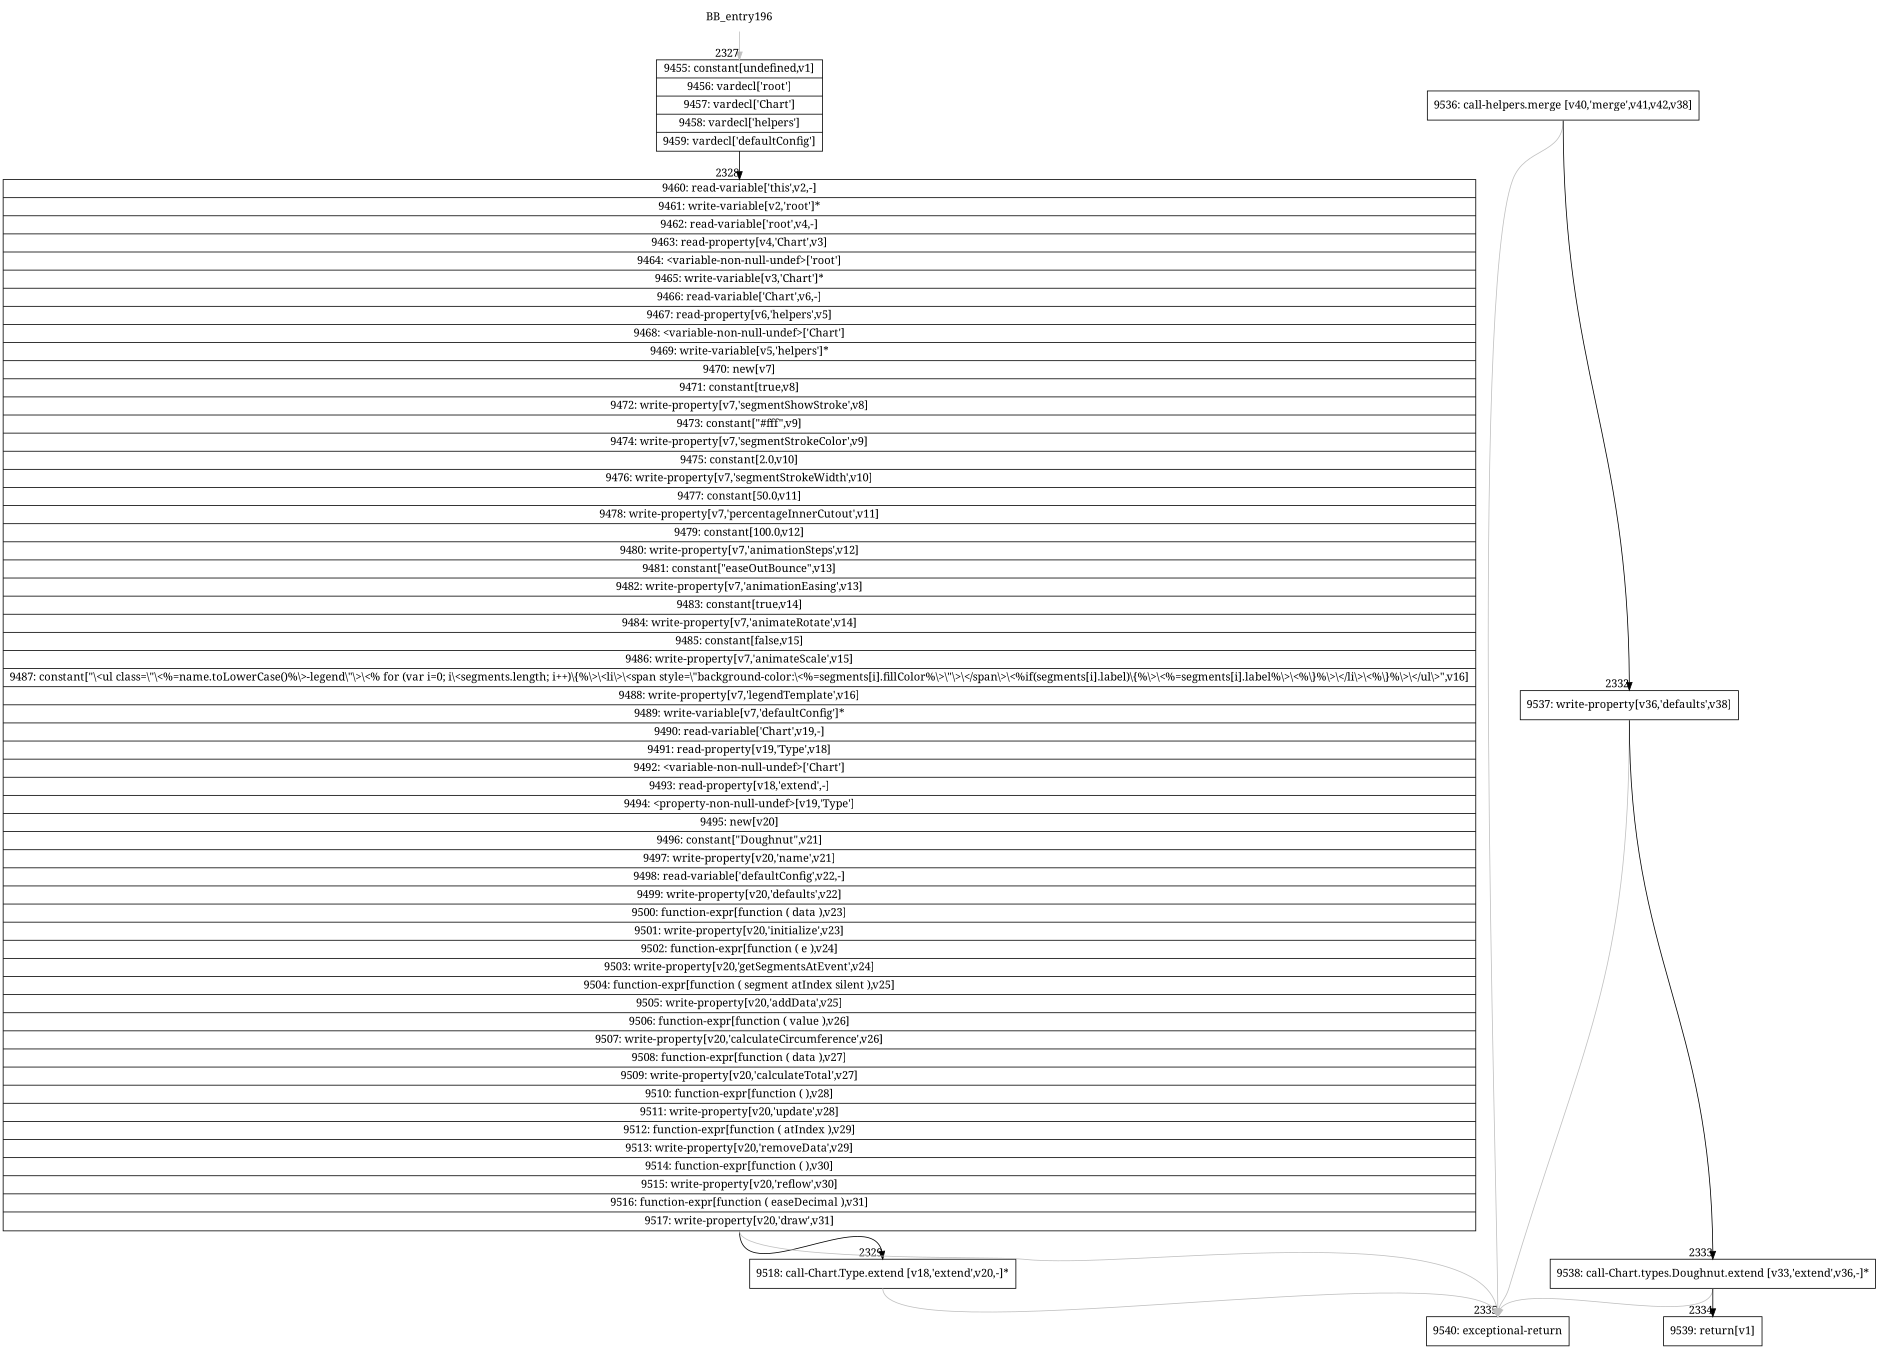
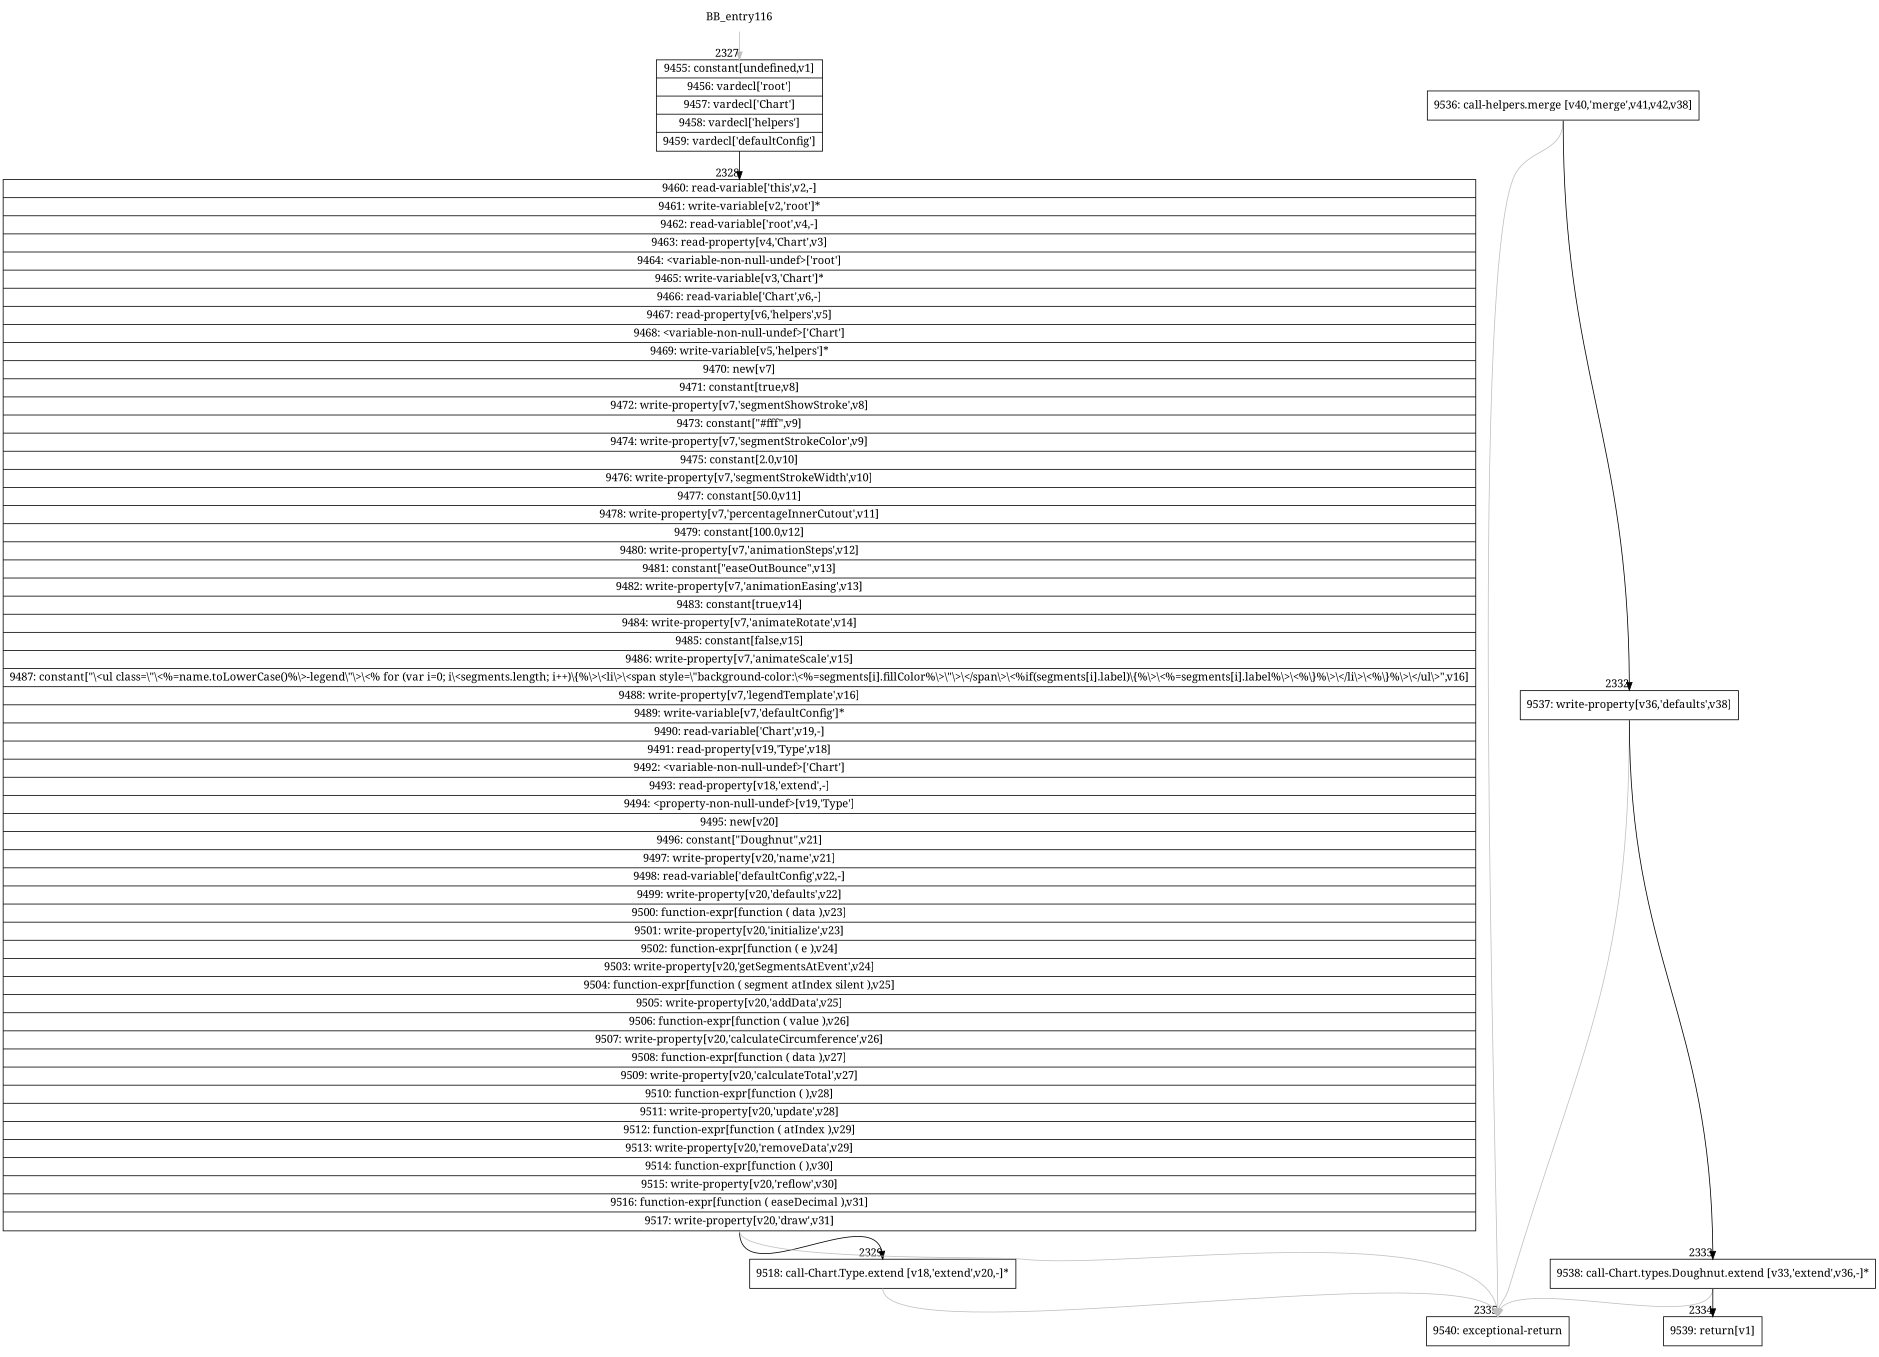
(739, 17) -> (739, 17)
